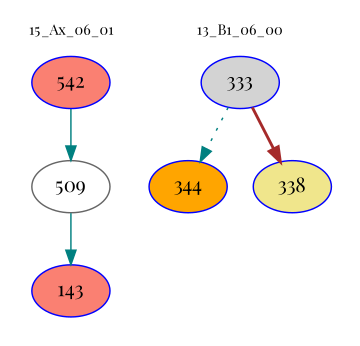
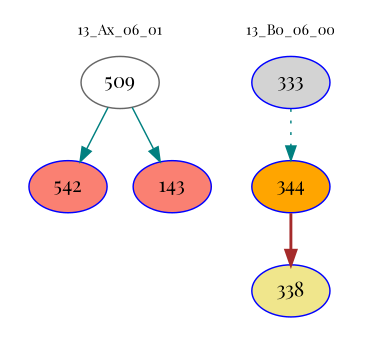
(72, 31) -> (120, 31)
(240, 31) -> (291, 31)
(71, 127) -> (97, 128)
(263, 128) -> (291, 232)
